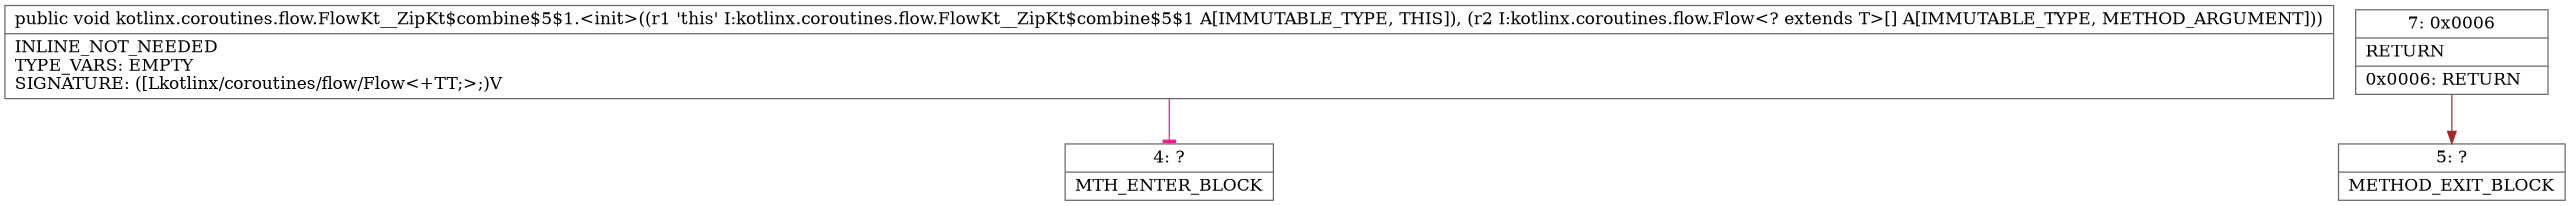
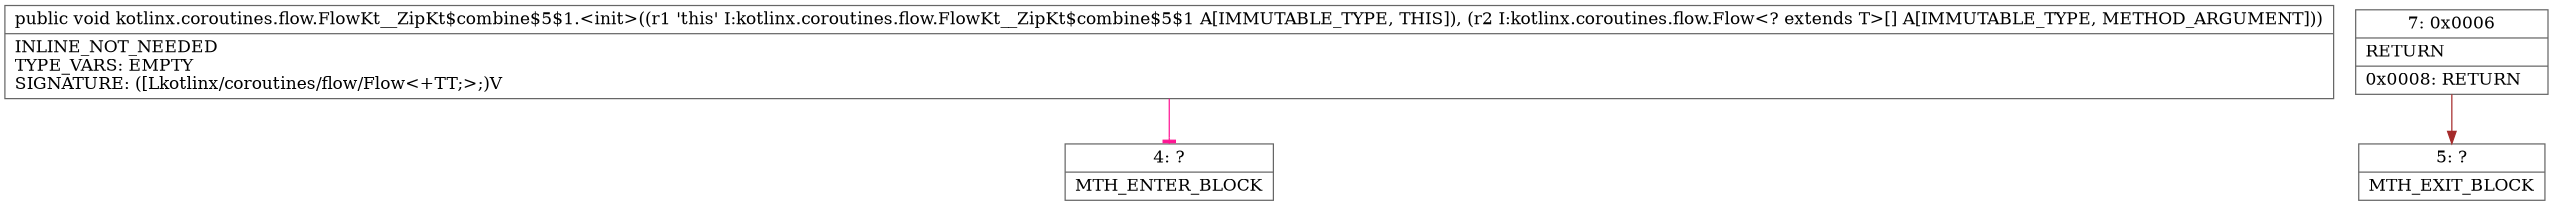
(2452, 80) -> (2452, 80)
(2452, 186) -> (2452, 186)
